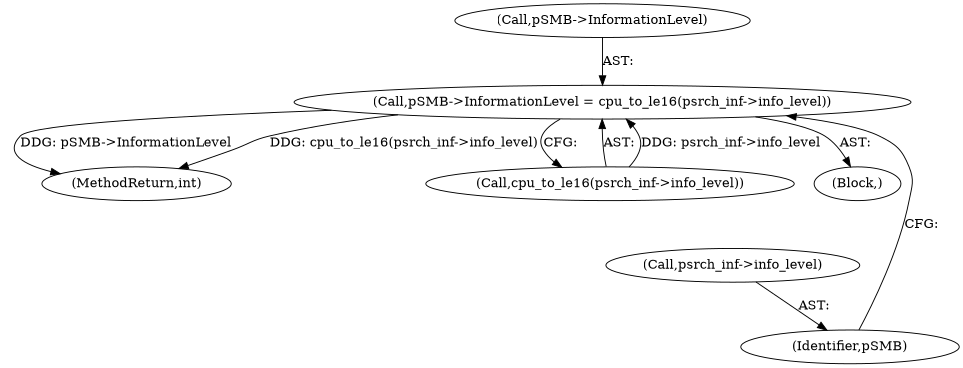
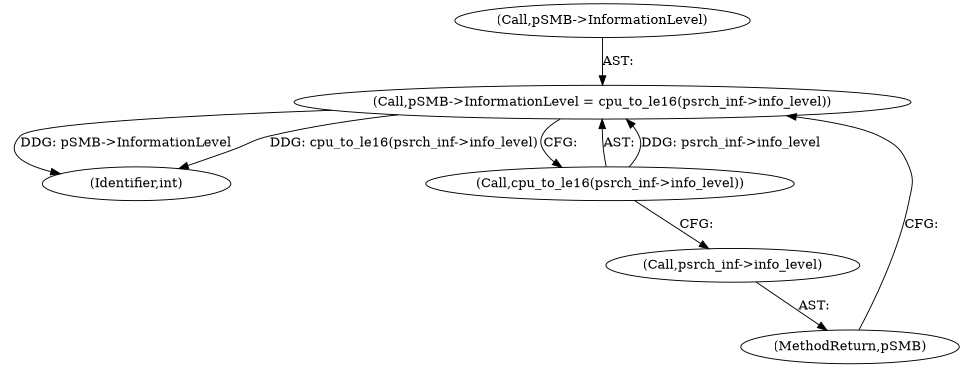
(137, 184) -> (137, 184)
(858, 184) -> none
none -> (668, 222)
(850, 347) -> (850, 347)
